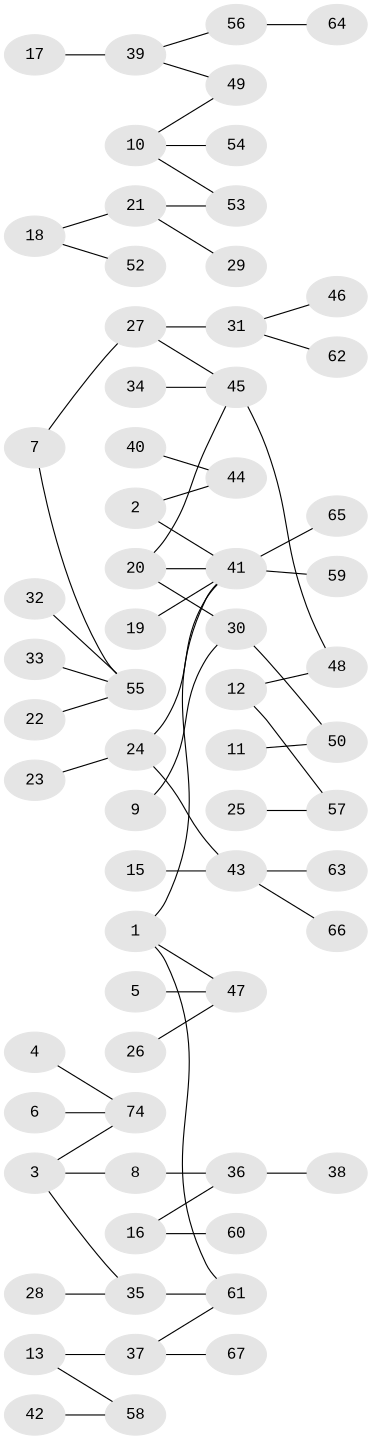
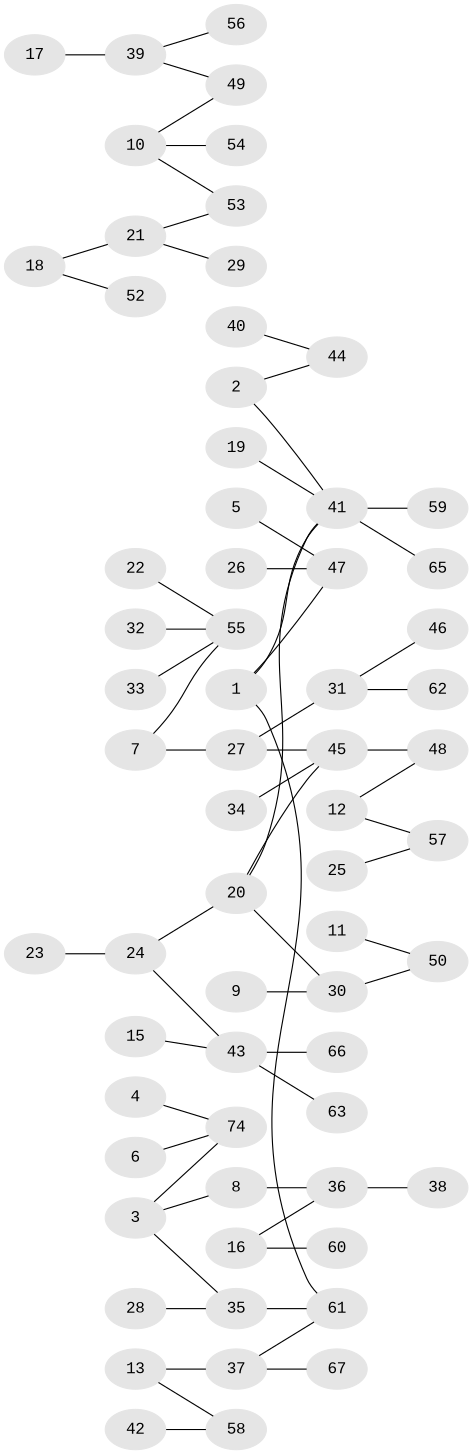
(337, 25) -> none
(176, 699) -> (186, 924)
